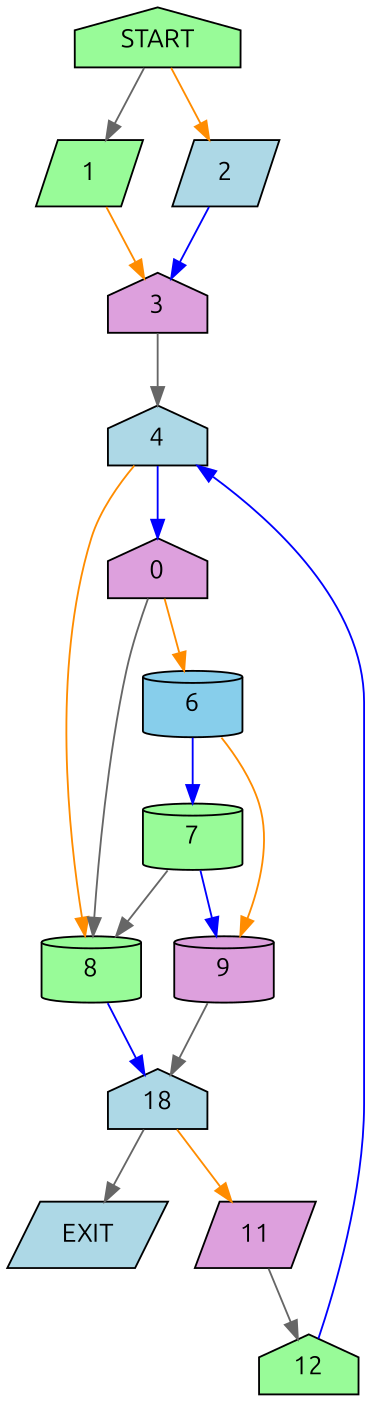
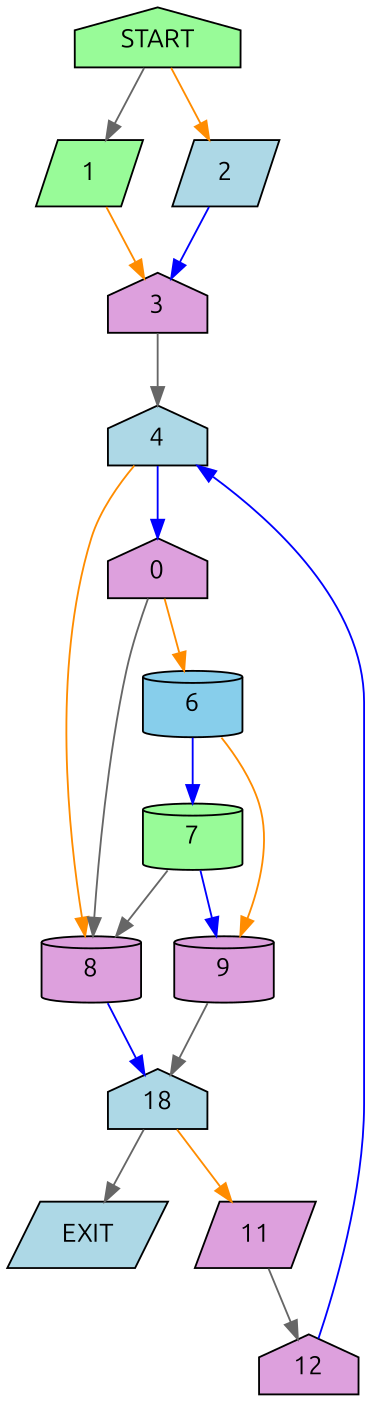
(91, 969) -> (91, 969)
(309, 1368) -> (309, 1368)
